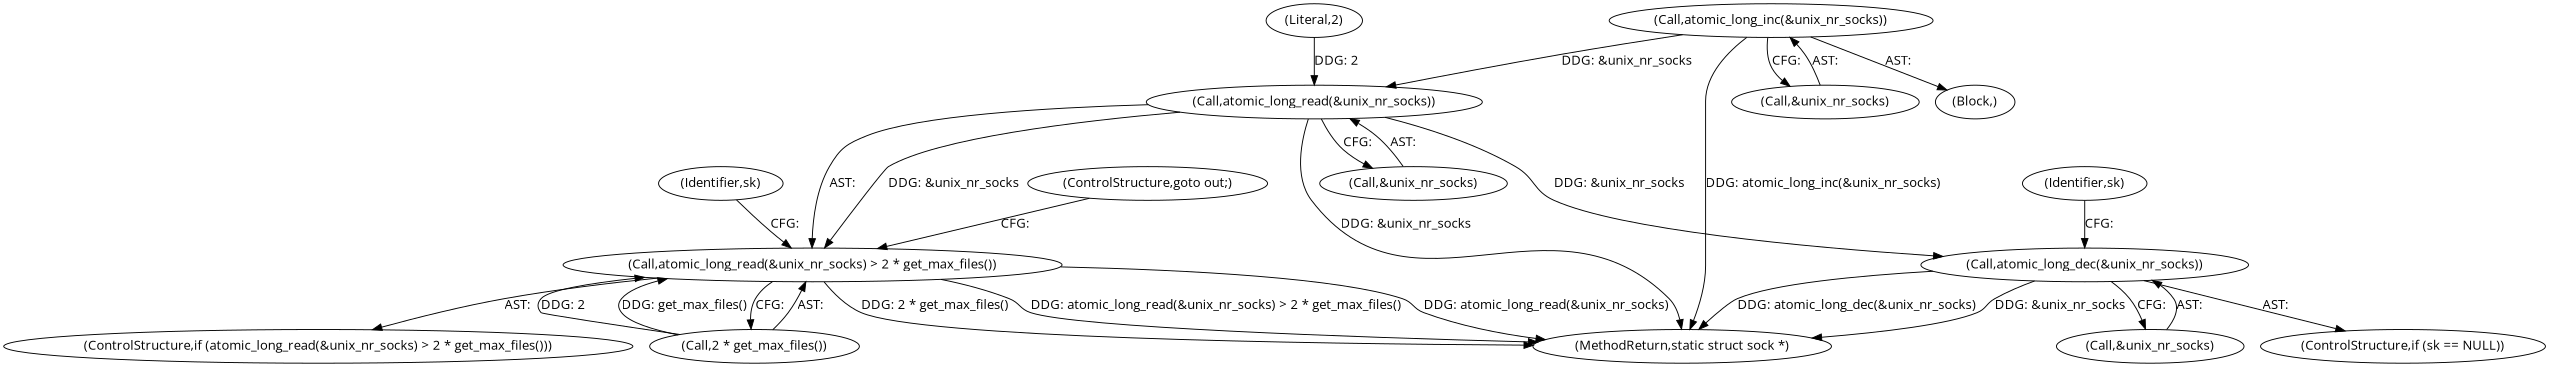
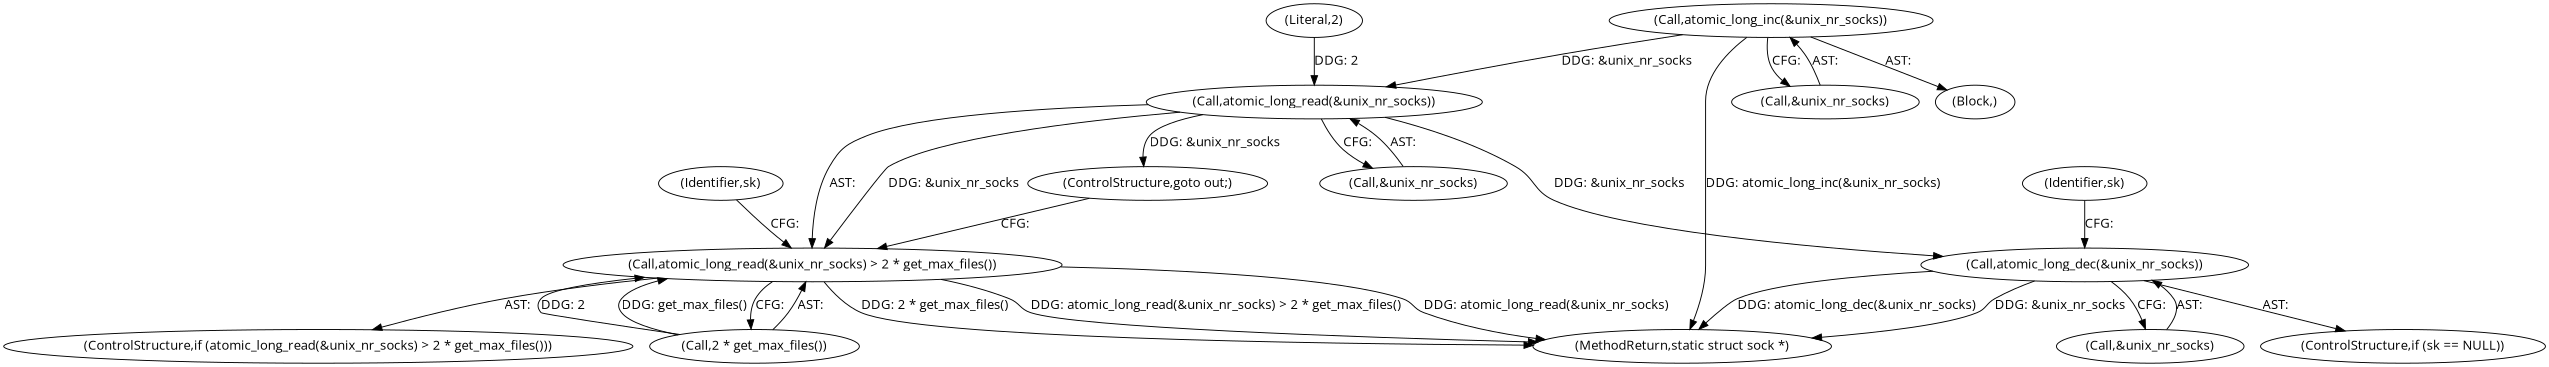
(1457, 257) -> (1164, 126)
